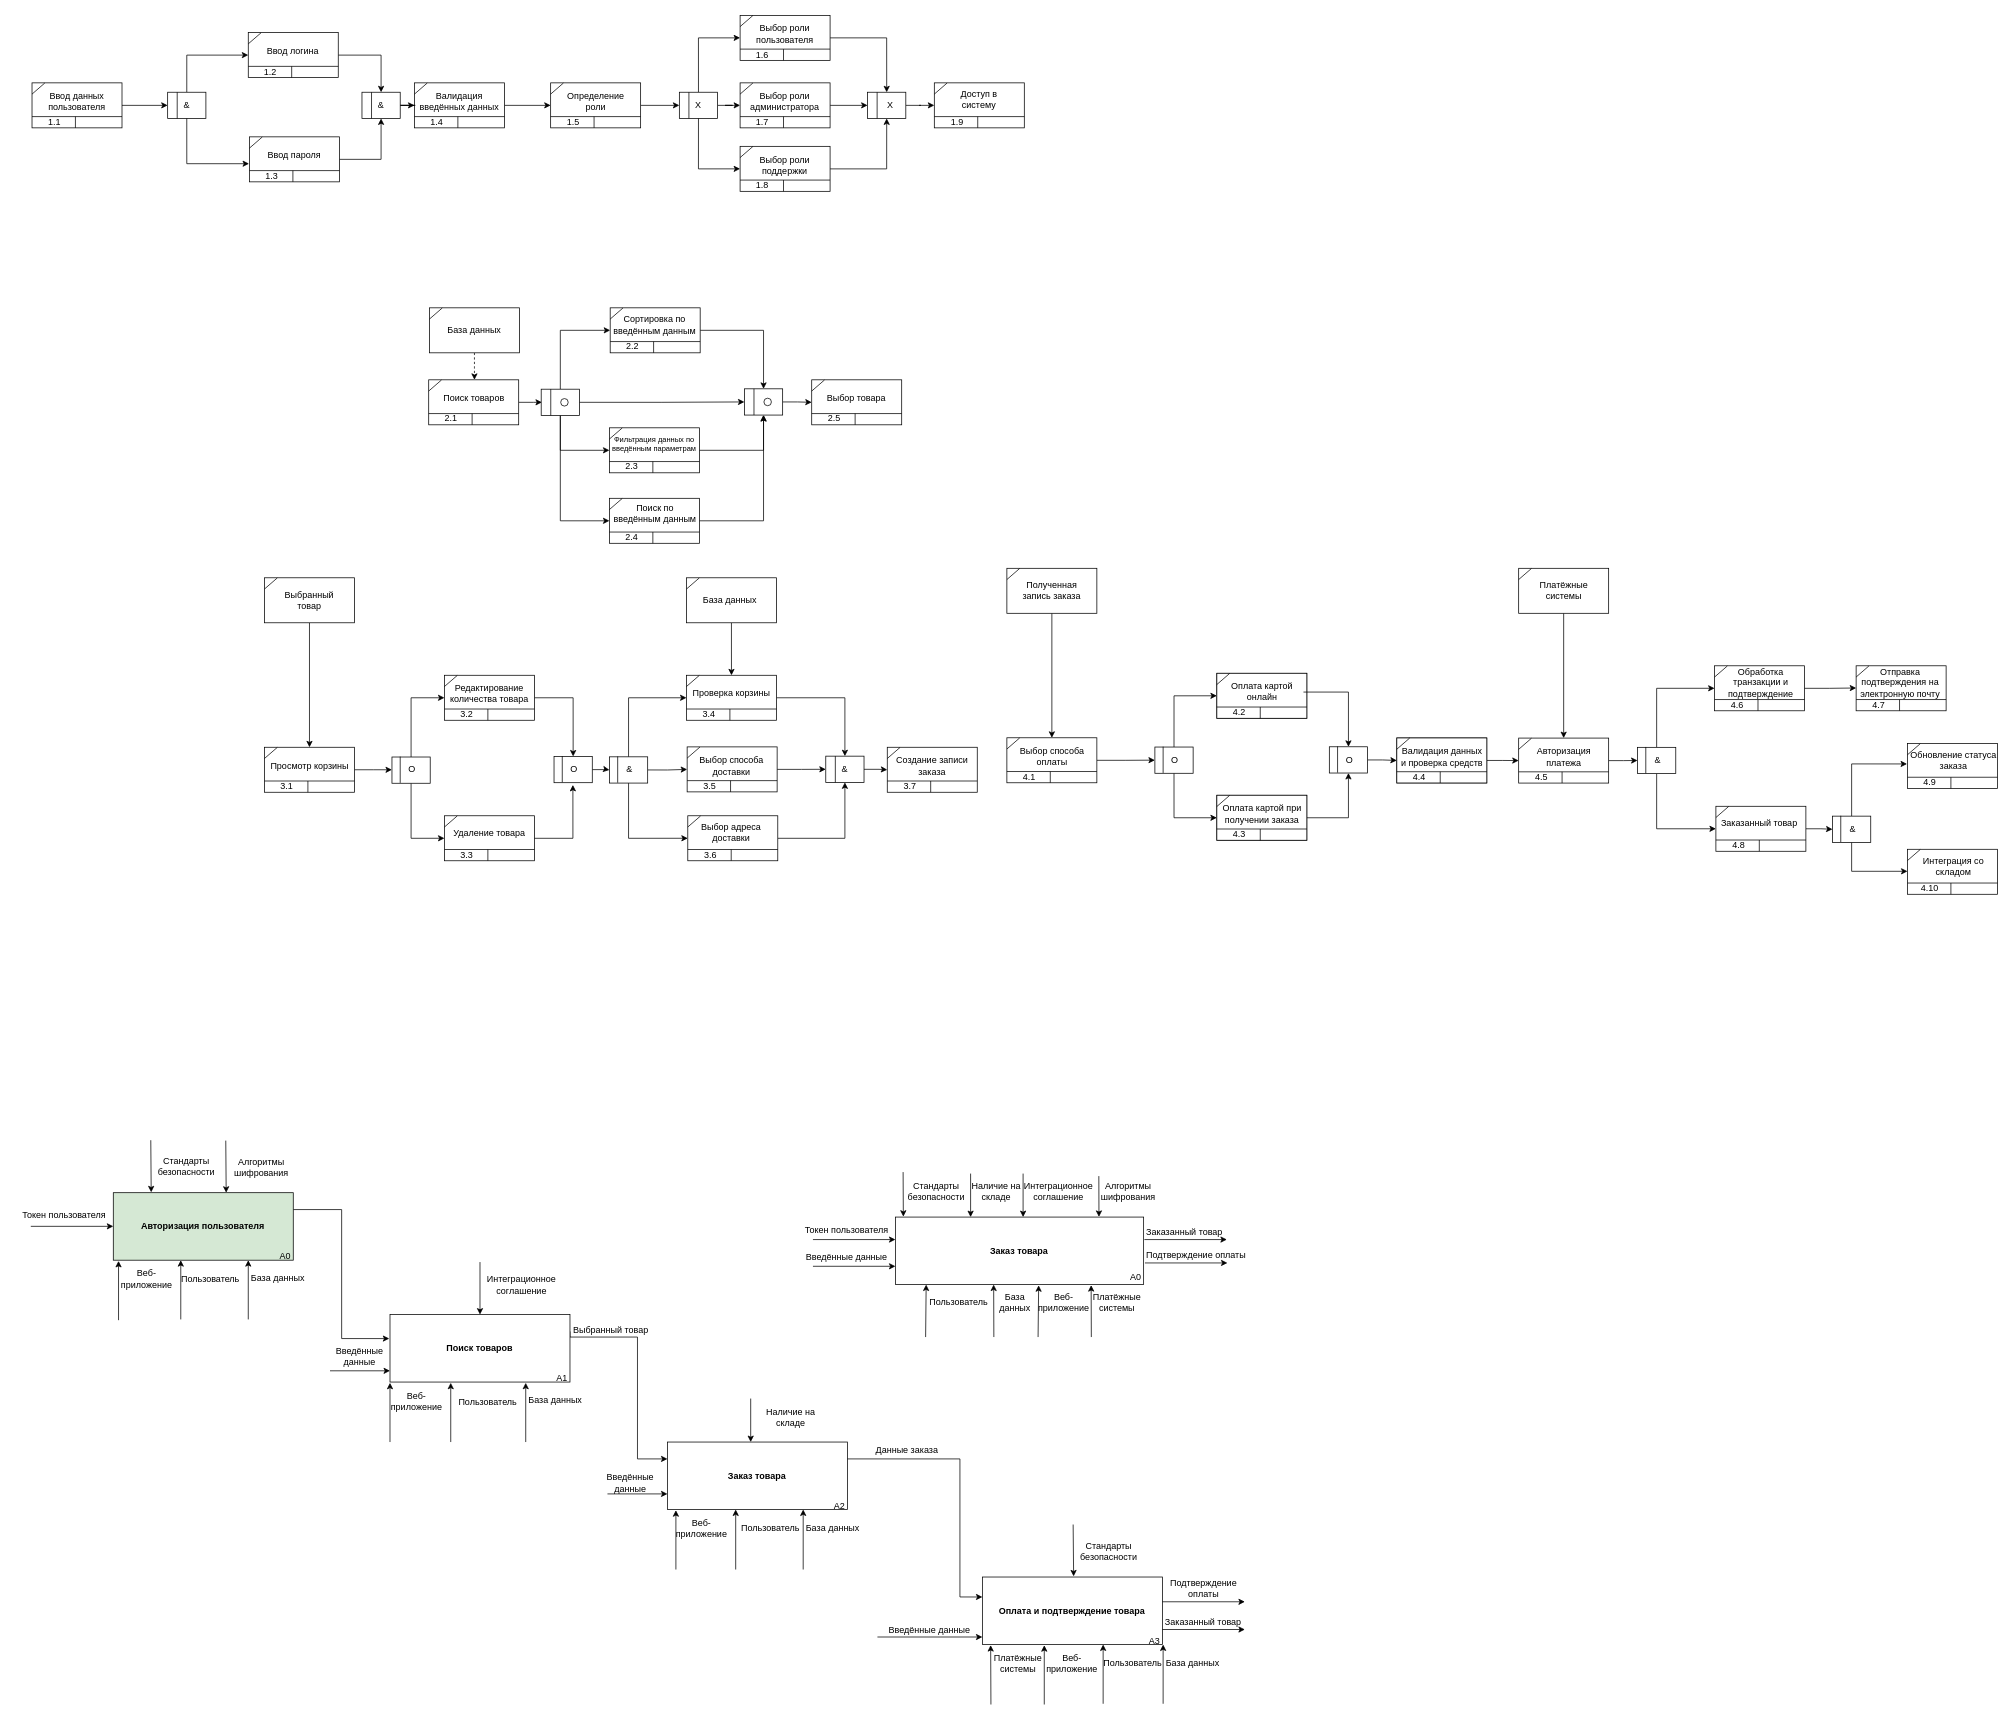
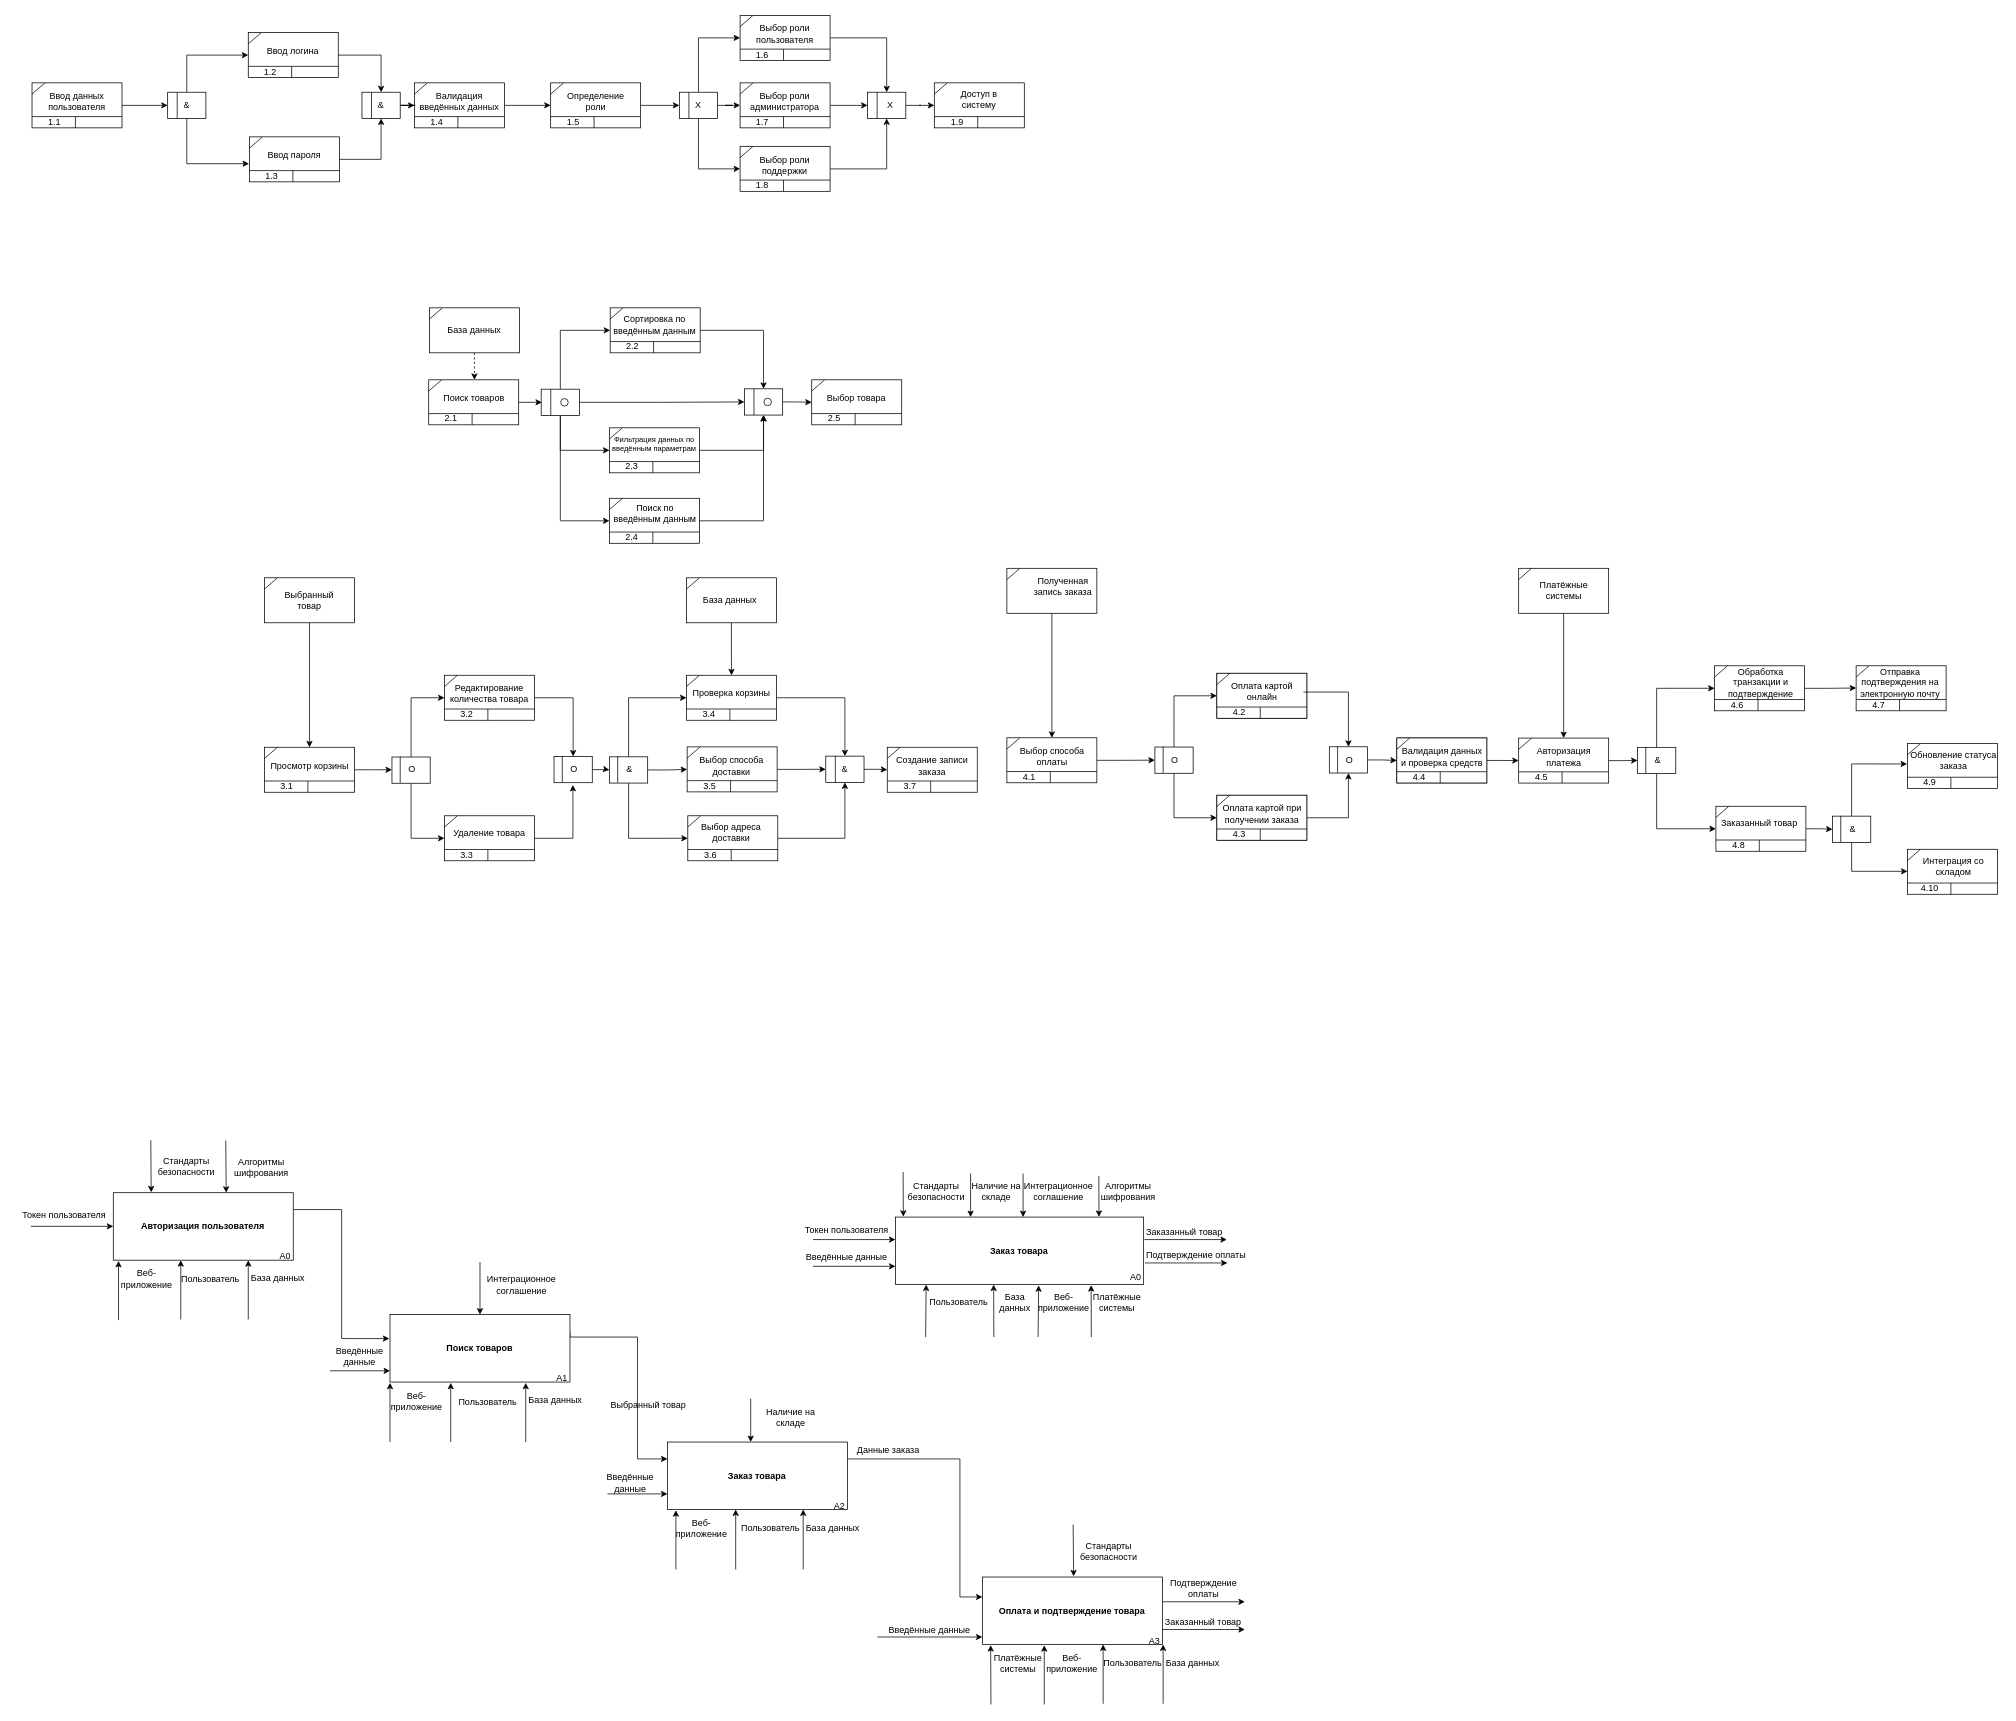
(1052, 591) -> (1063, 587)
(203, 1227) -> (203, 1227)
(611, 1330) -> (649, 1405)
(907, 1450) -> (889, 1450)
